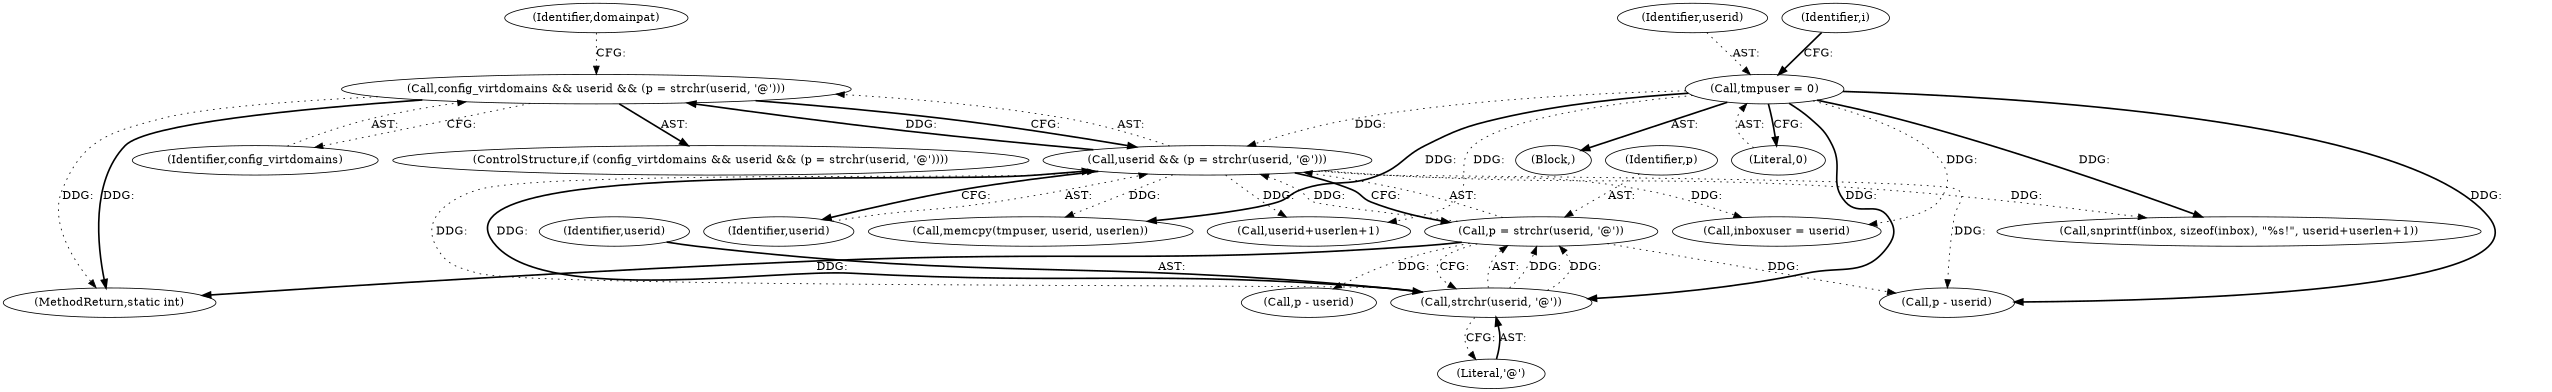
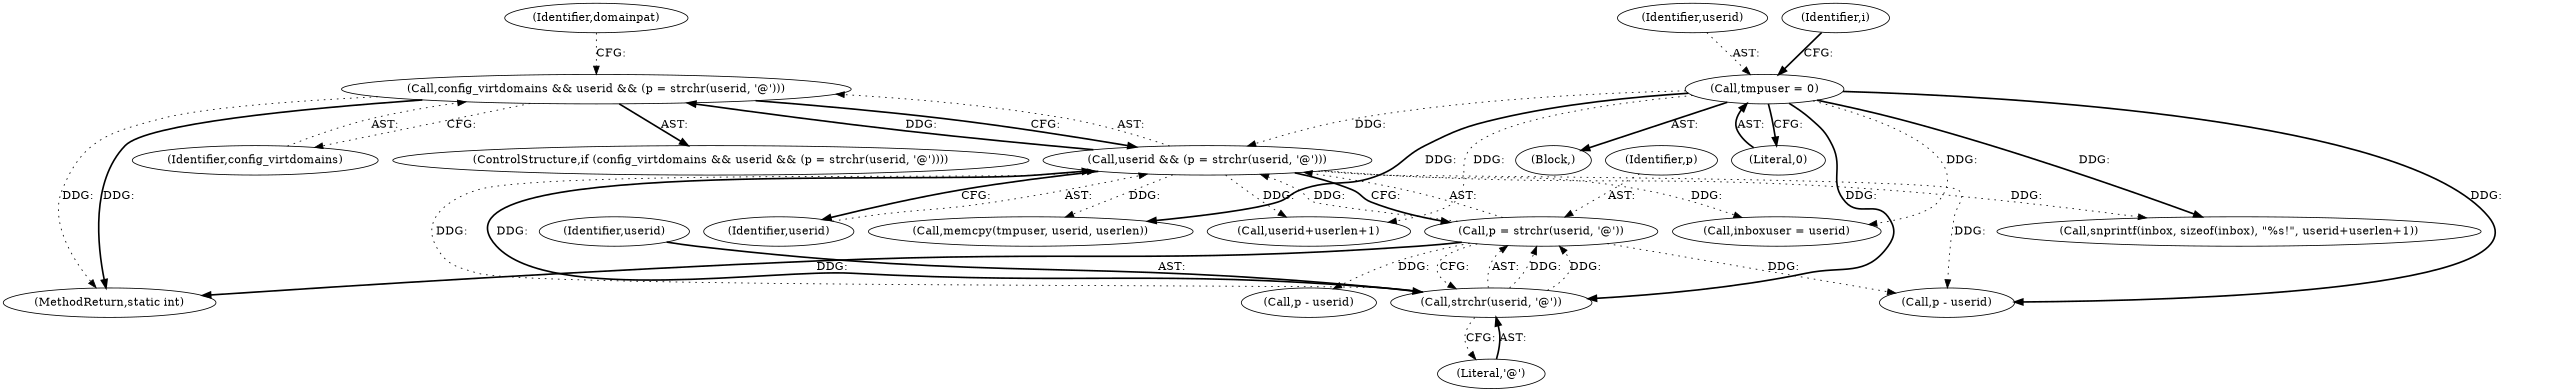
(1738, 131) -> (1738, 131)
